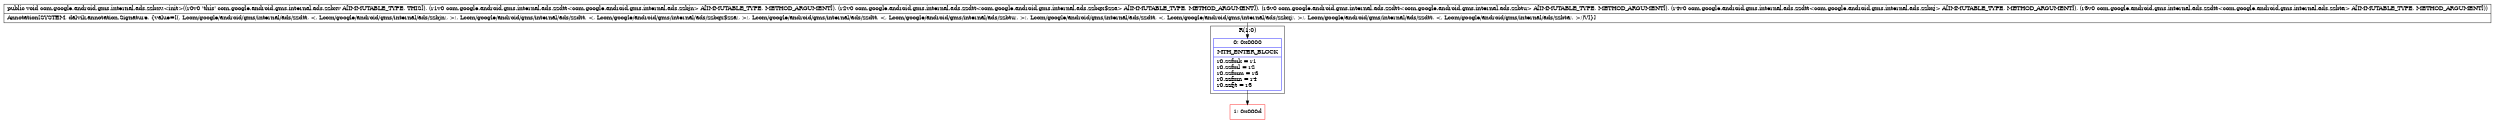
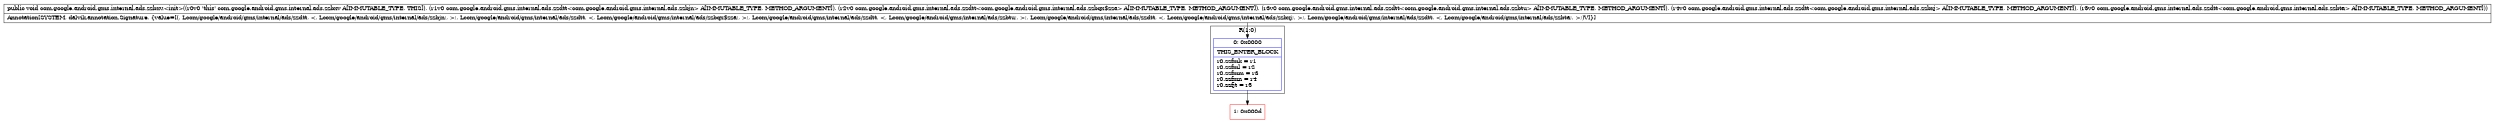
(1247, 52) -> (1247, 52)
